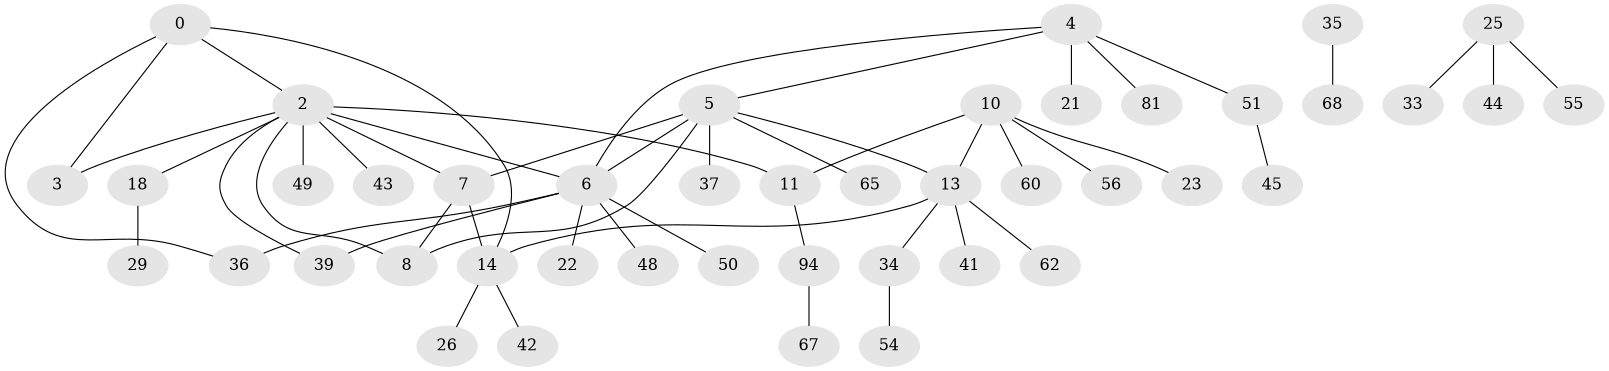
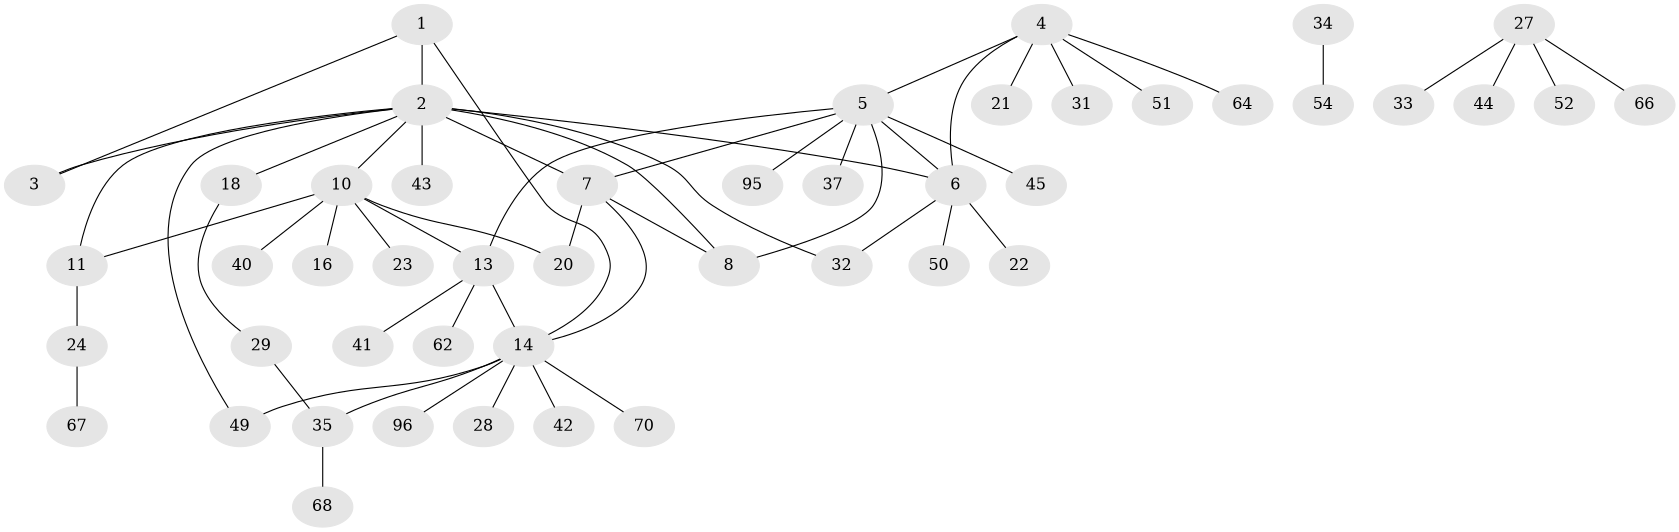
(180, 25) -> (422, 25)
(1494, 25) -> (1524, 25)
(1152, 105) -> (1082, 105)
none -> (1243, 105)
(1574, 105) -> (1564, 105)
none -> (1645, 105)
none -> (382, 145)
(1262, 145) -> (941, 140)
(870, 185) -> (753, 185)
(1031, 185) -> (242, 266)
(1112, 185) -> (323, 266)
(920, 226) -> none
(239, 266) -> none
(324, 266) -> (842, 266)
none -> (564, 266)
(648, 266) -> none
(809, 266) -> (77, 346)
(447, 346) -> (403, 427)
none -> (292, 386)
none -> (382, 387)
none -> (408, 391)
none -> (484, 427)
none -> (644, 427)
